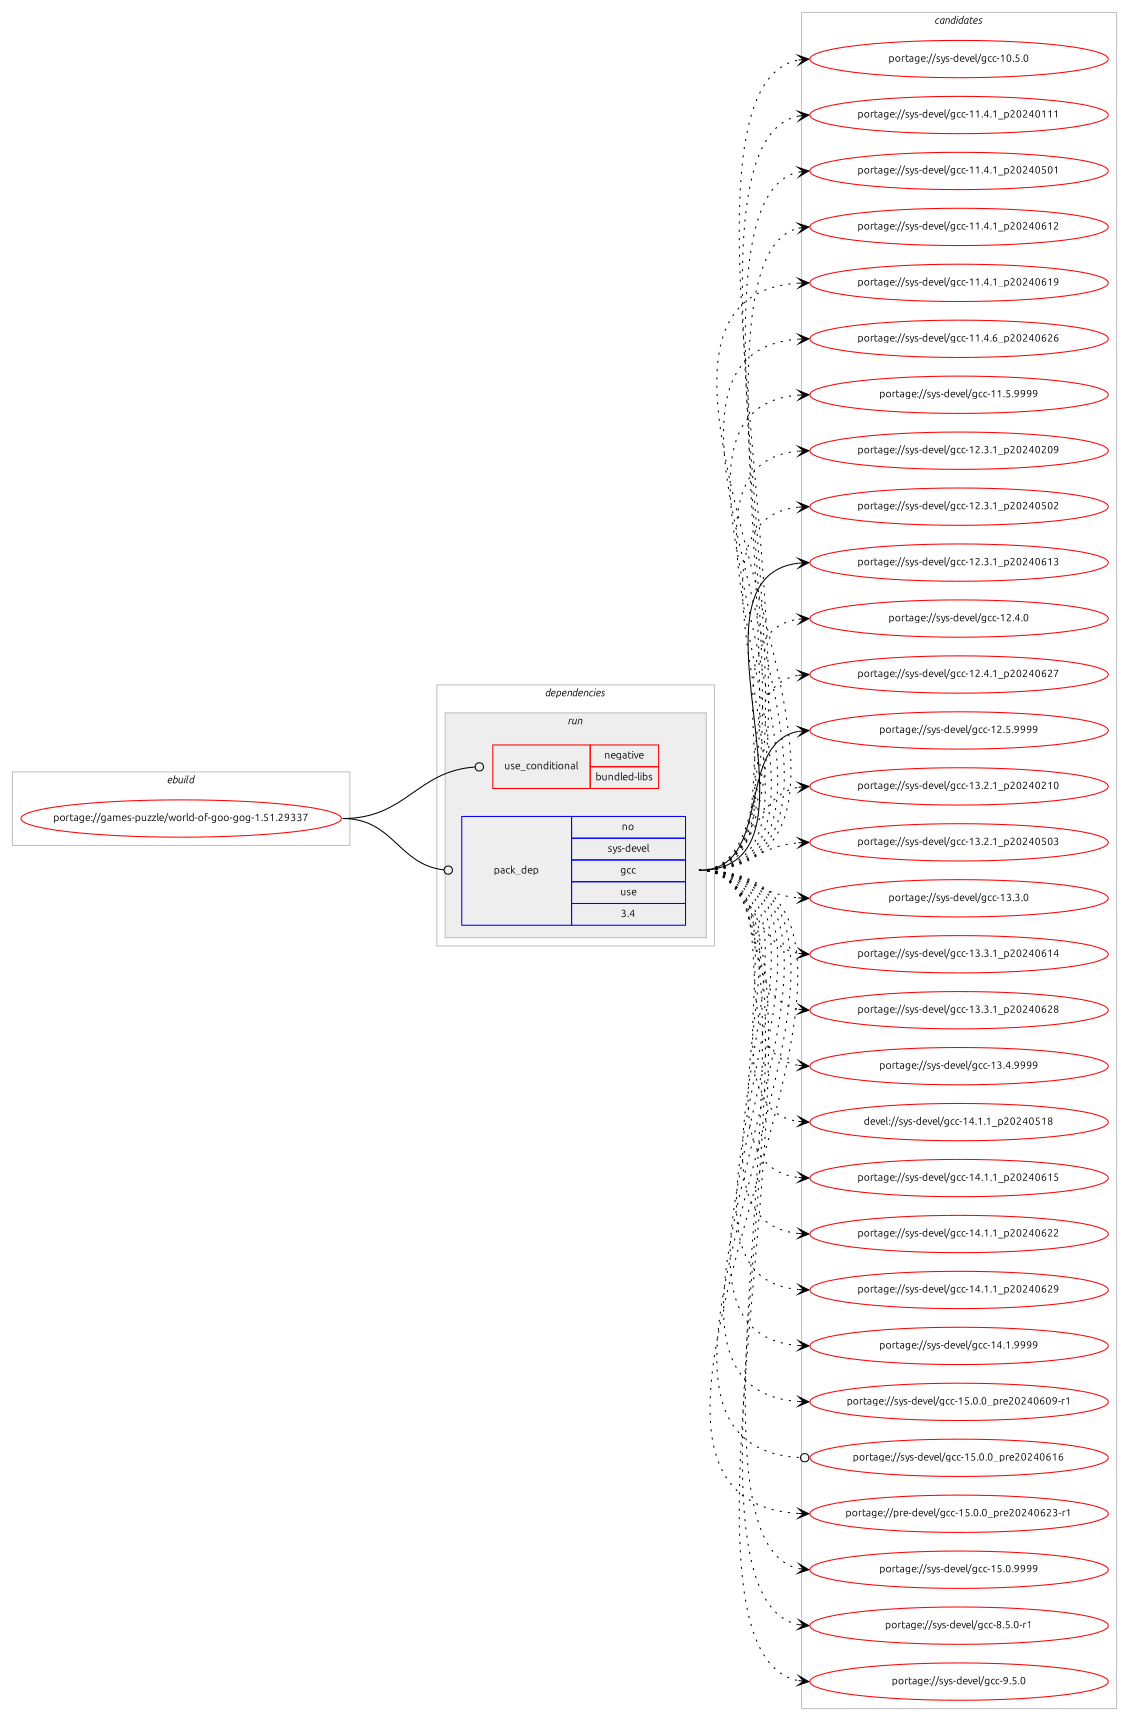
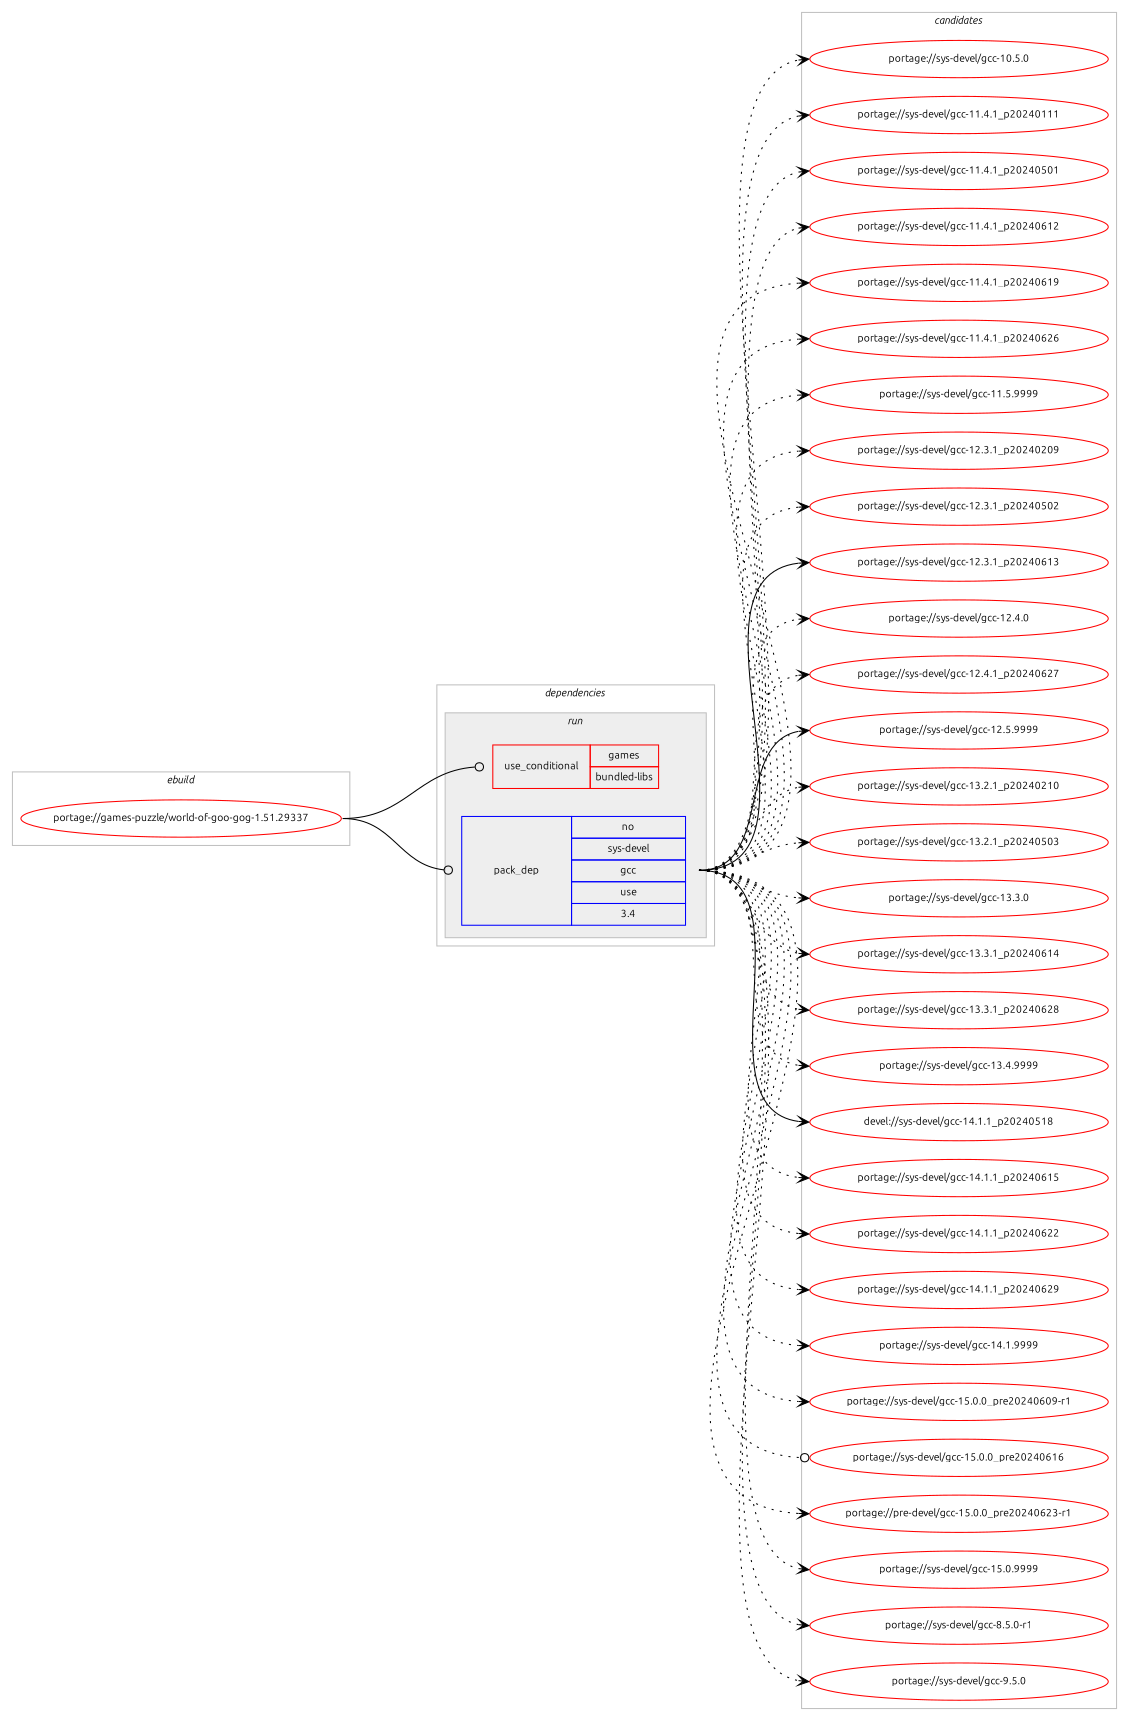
(959, 339) -> (959, 339)
(624, 755) -> (624, 755)
(754, 991) -> (754, 991)
